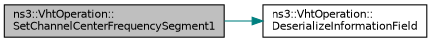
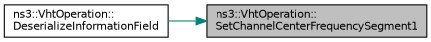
(238, 21) -> (182, 21)
